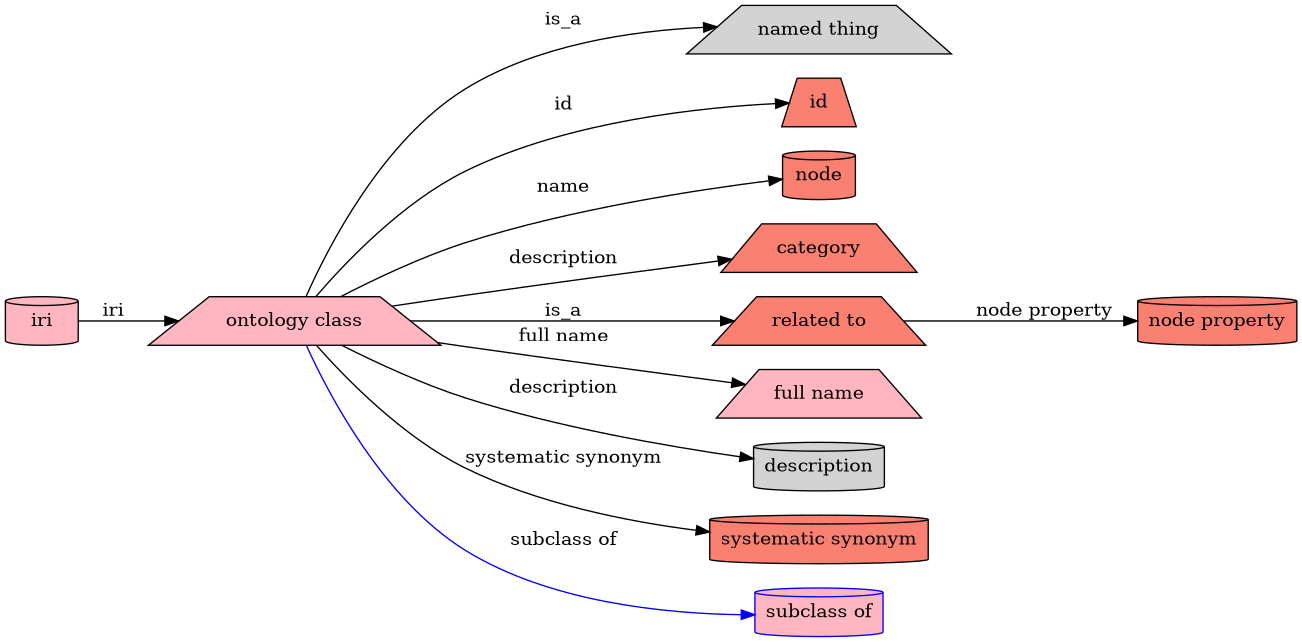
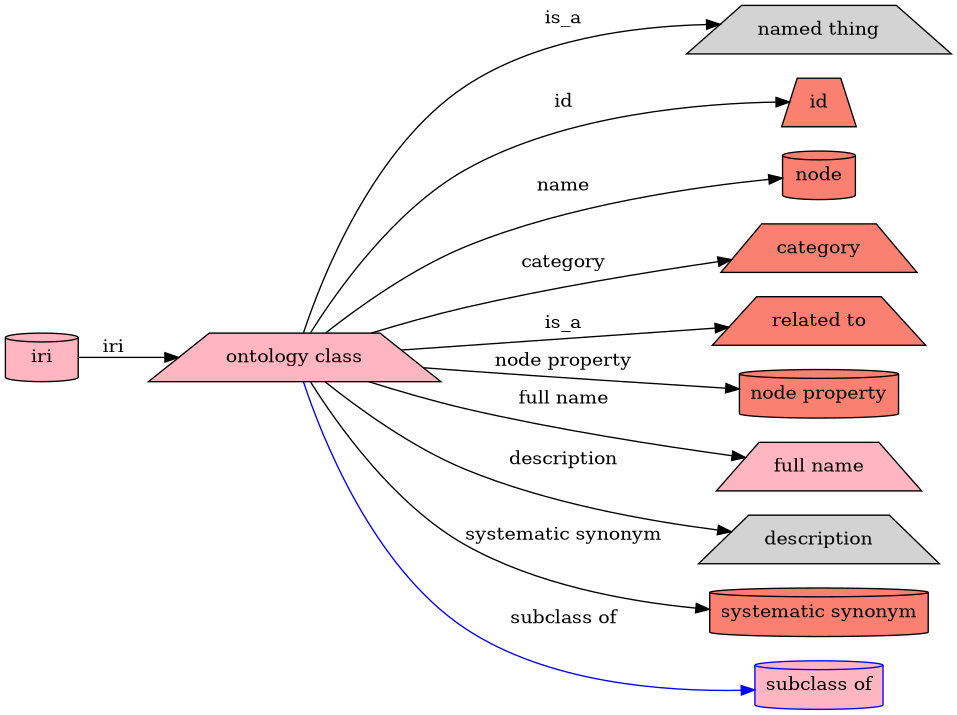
(564, 258) -> (564, 262)
(1014, 321) -> (574, 378)
(819, 467) -> (819, 539)
